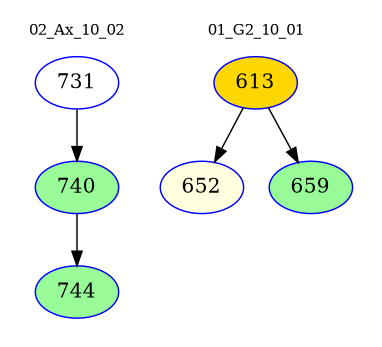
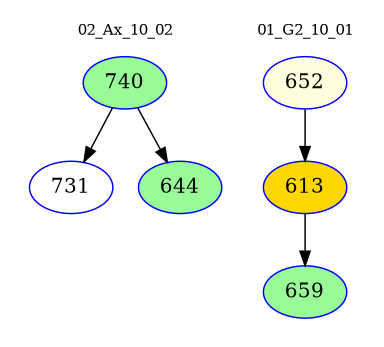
(77, 128) -> (102, 128)
(232, 128) -> (305, 128)
(77, 292) -> (180, 187)
